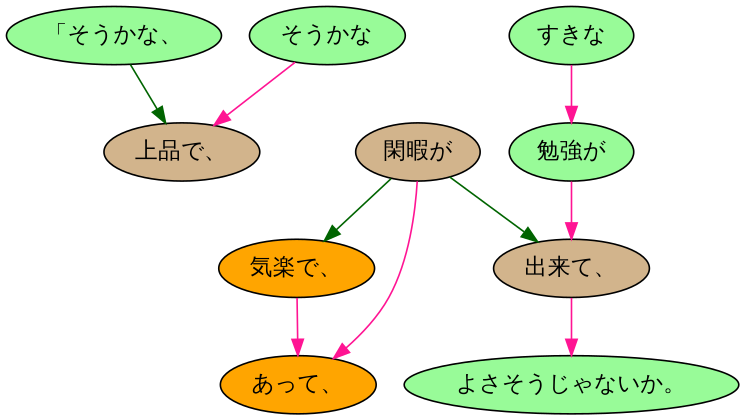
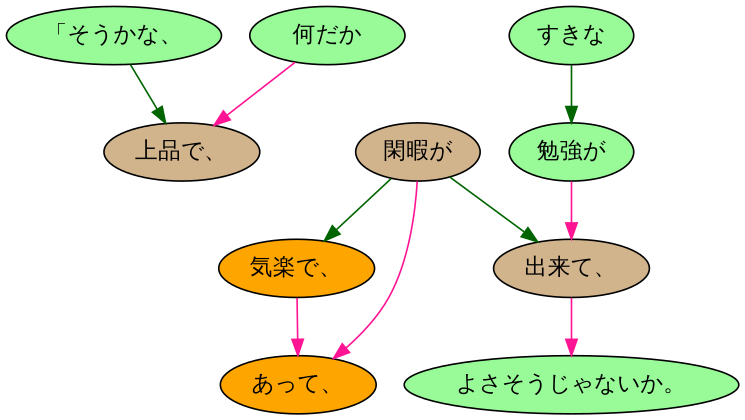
(327, 36) -> (327, 36)
(571, 86) -> (571, 86)
